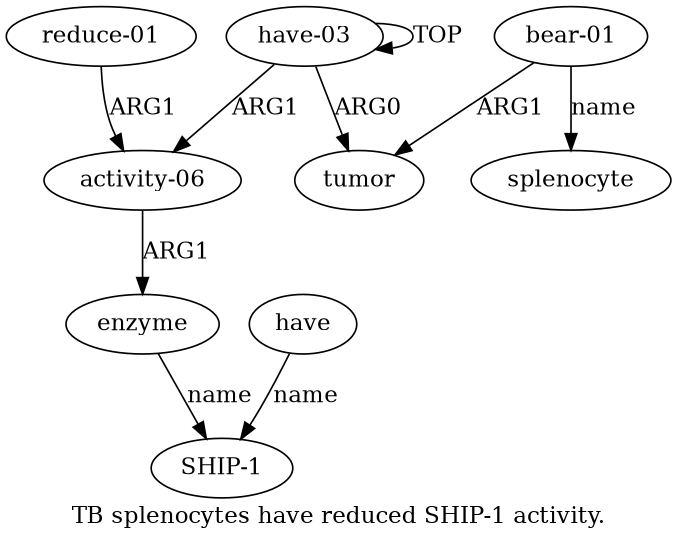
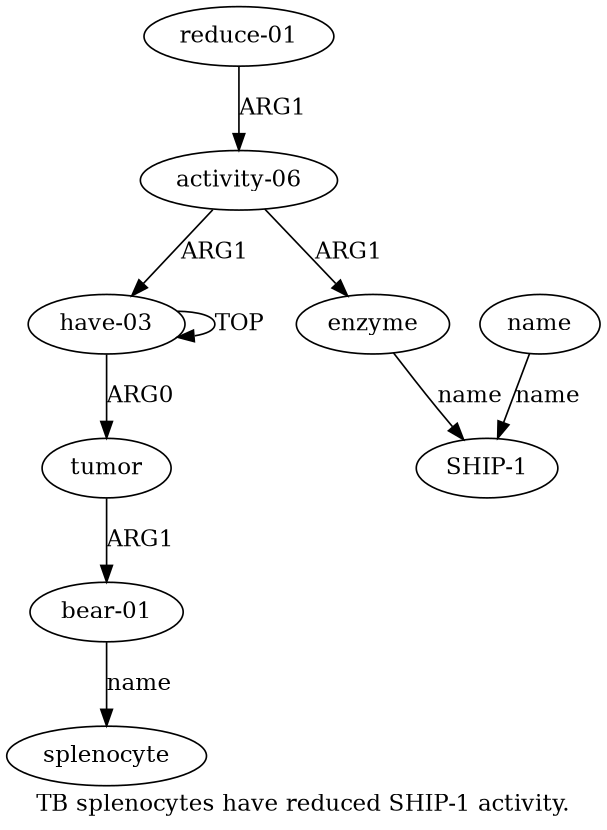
(230, 103) -> (178, 247)
(472, 104) -> (107, 532)
(303, 324) -> (540, 324)
